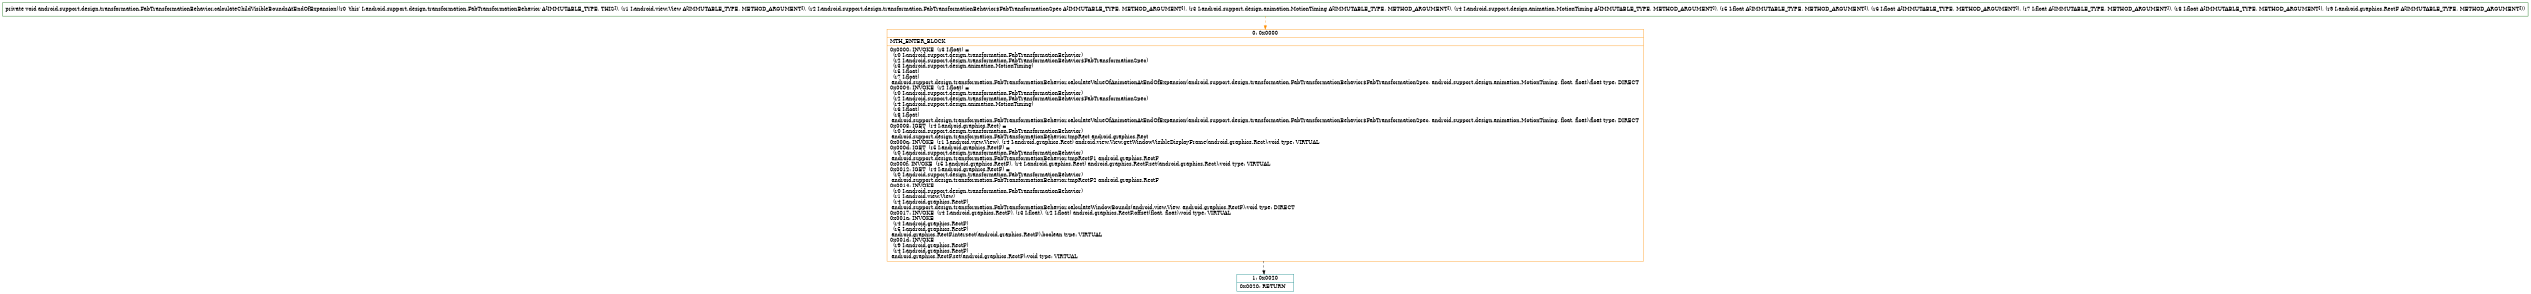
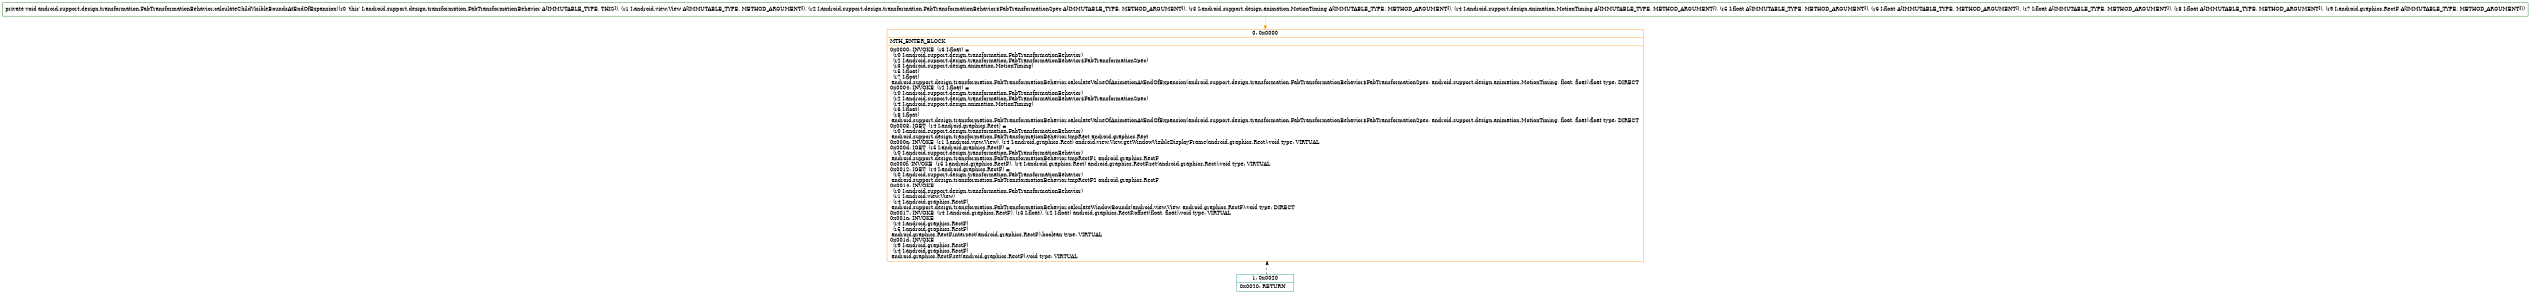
(1264, 266) -> (1267, 270)
